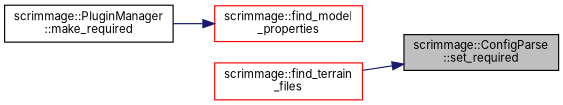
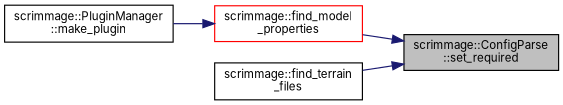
(89, 24) -> (89, 24)
none -> (377, 37)
(289, 81) -> (289, 81)
